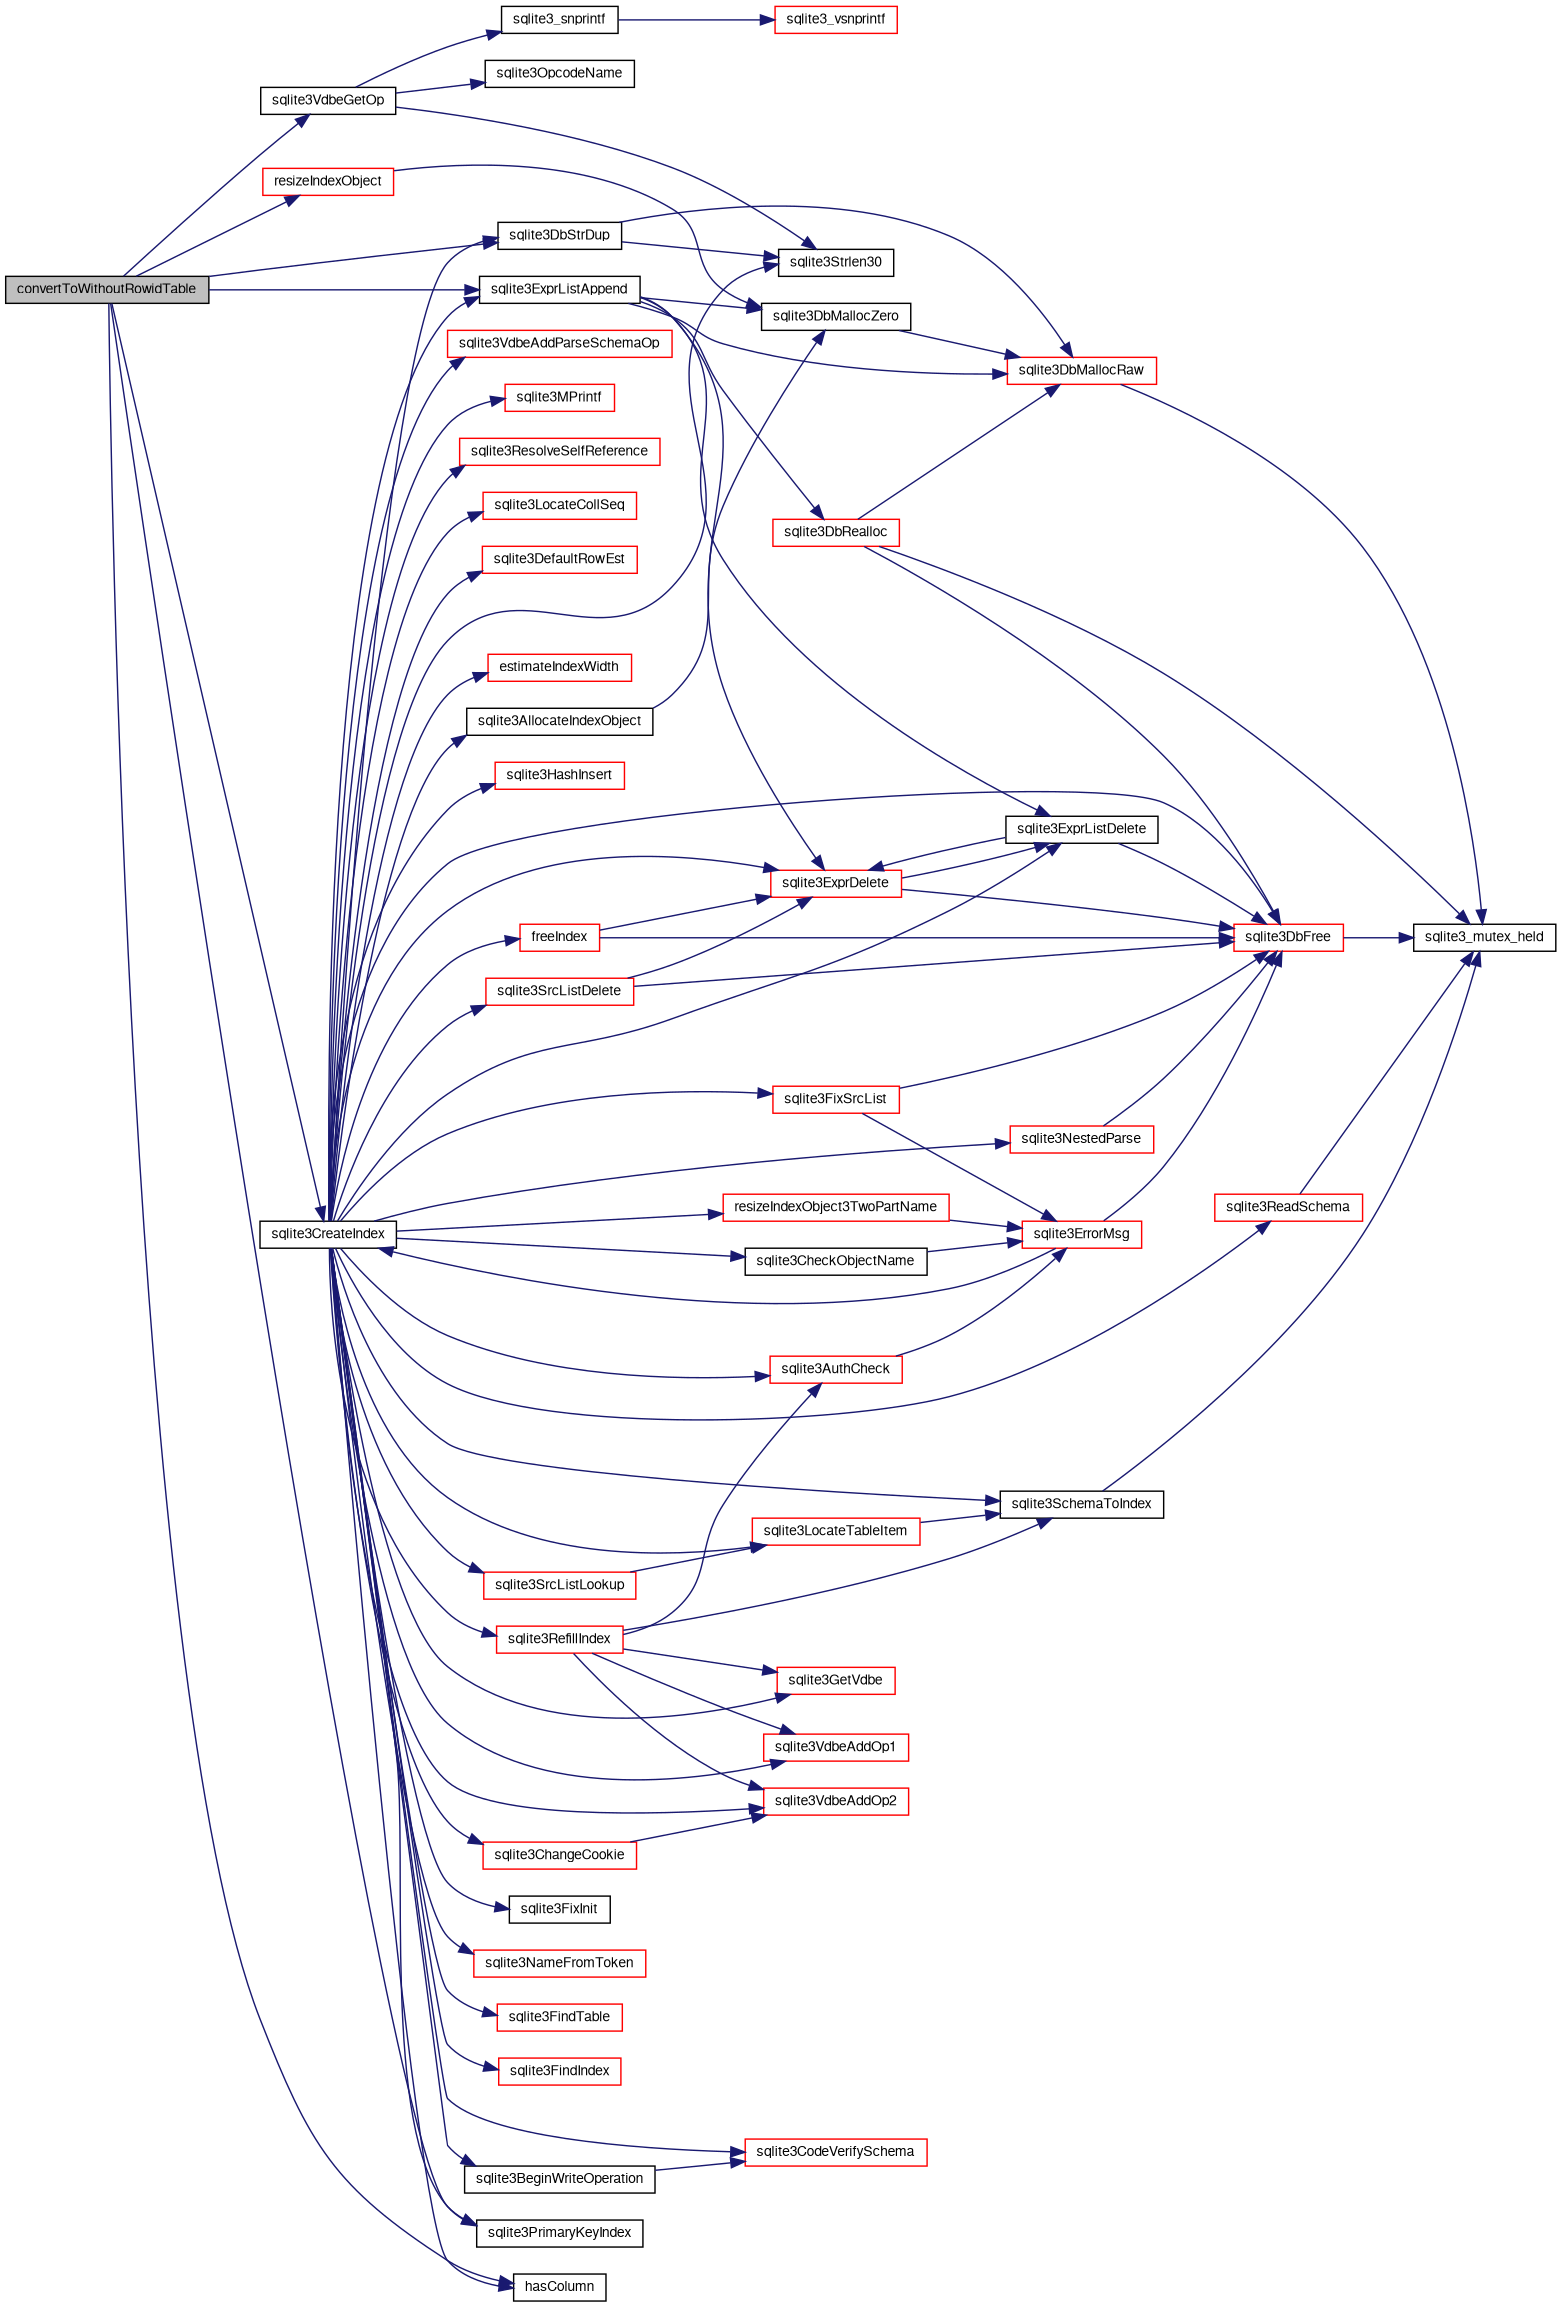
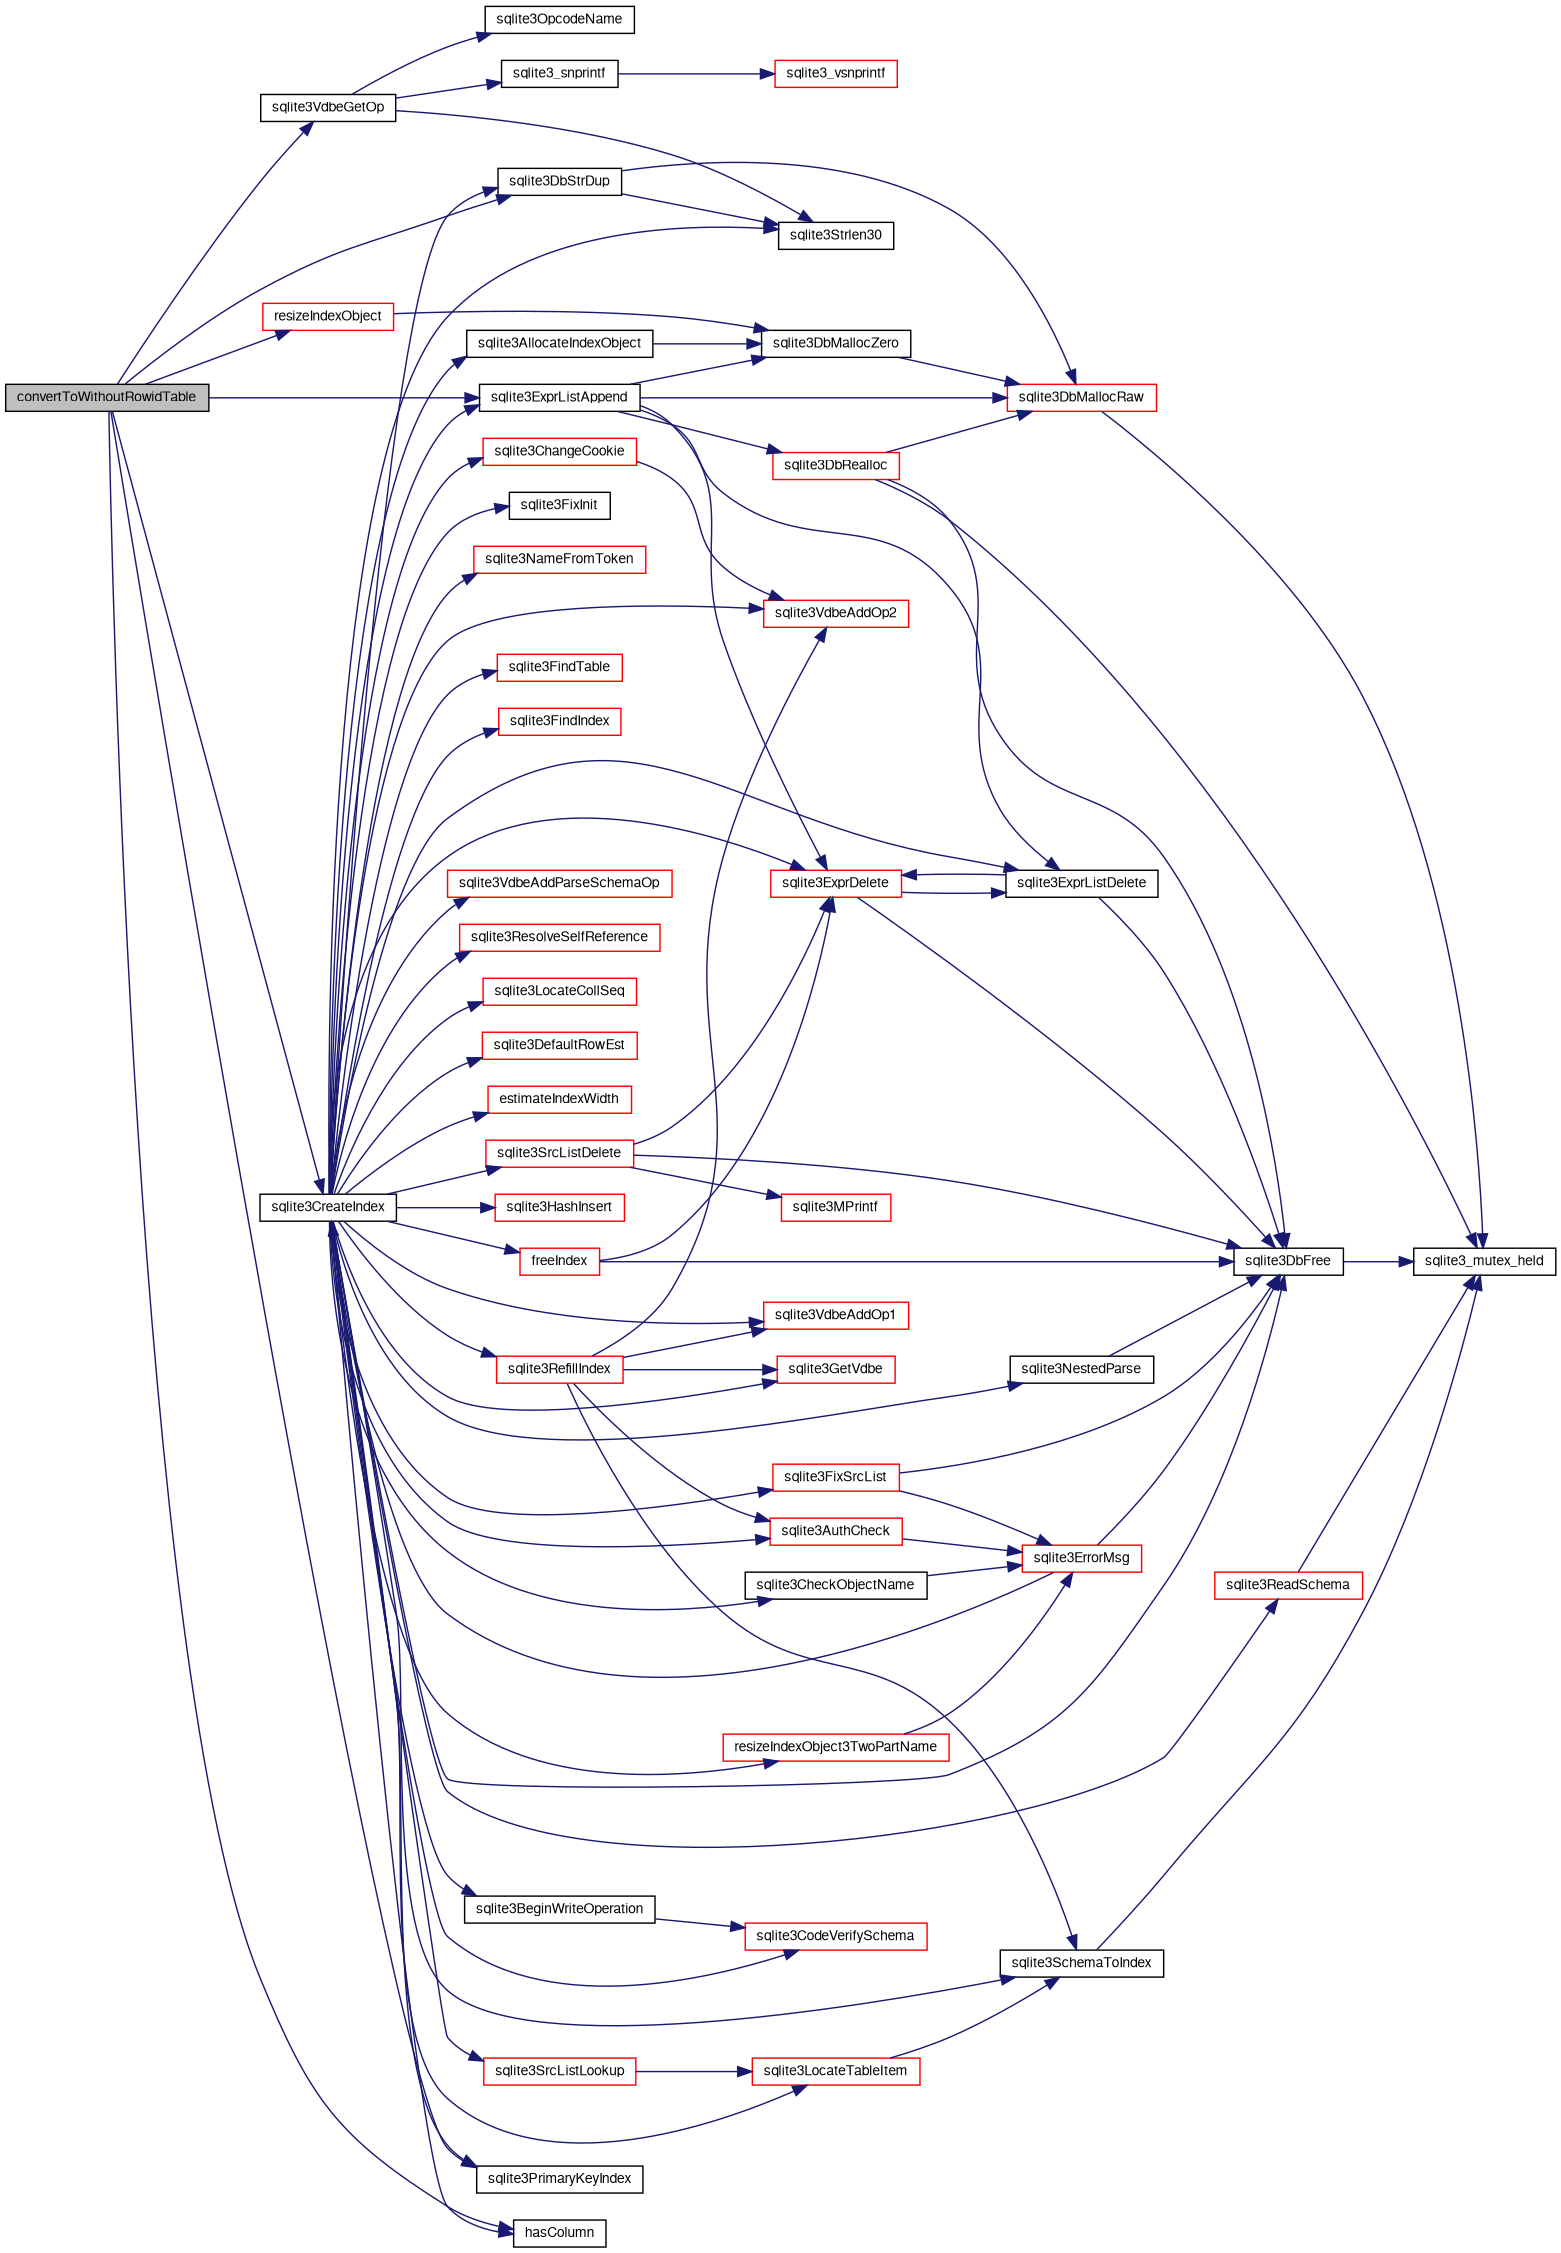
(351, 790) -> (699, 1181)
(1289, 938) -> (1289, 1262)
(1082, 1140) -> (1082, 1370)
